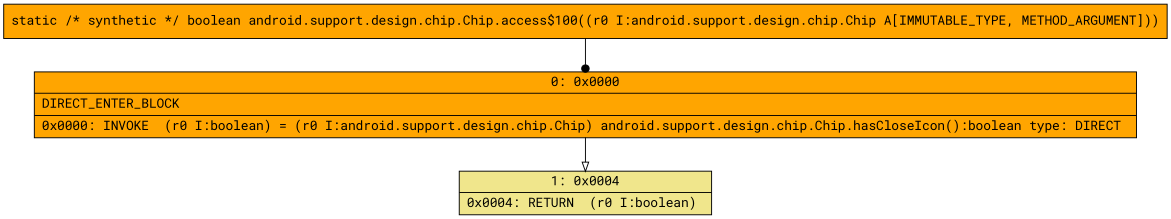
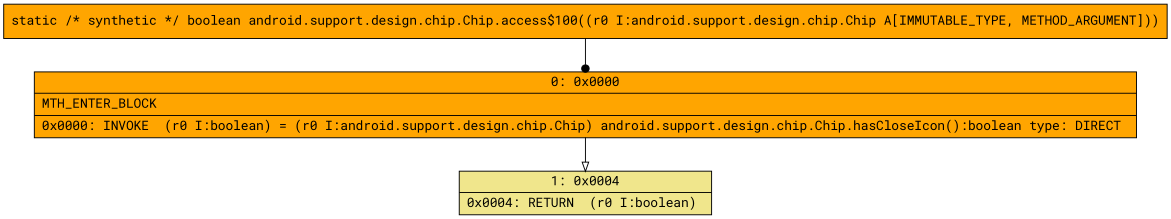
(111, 104) -> (99, 104)
